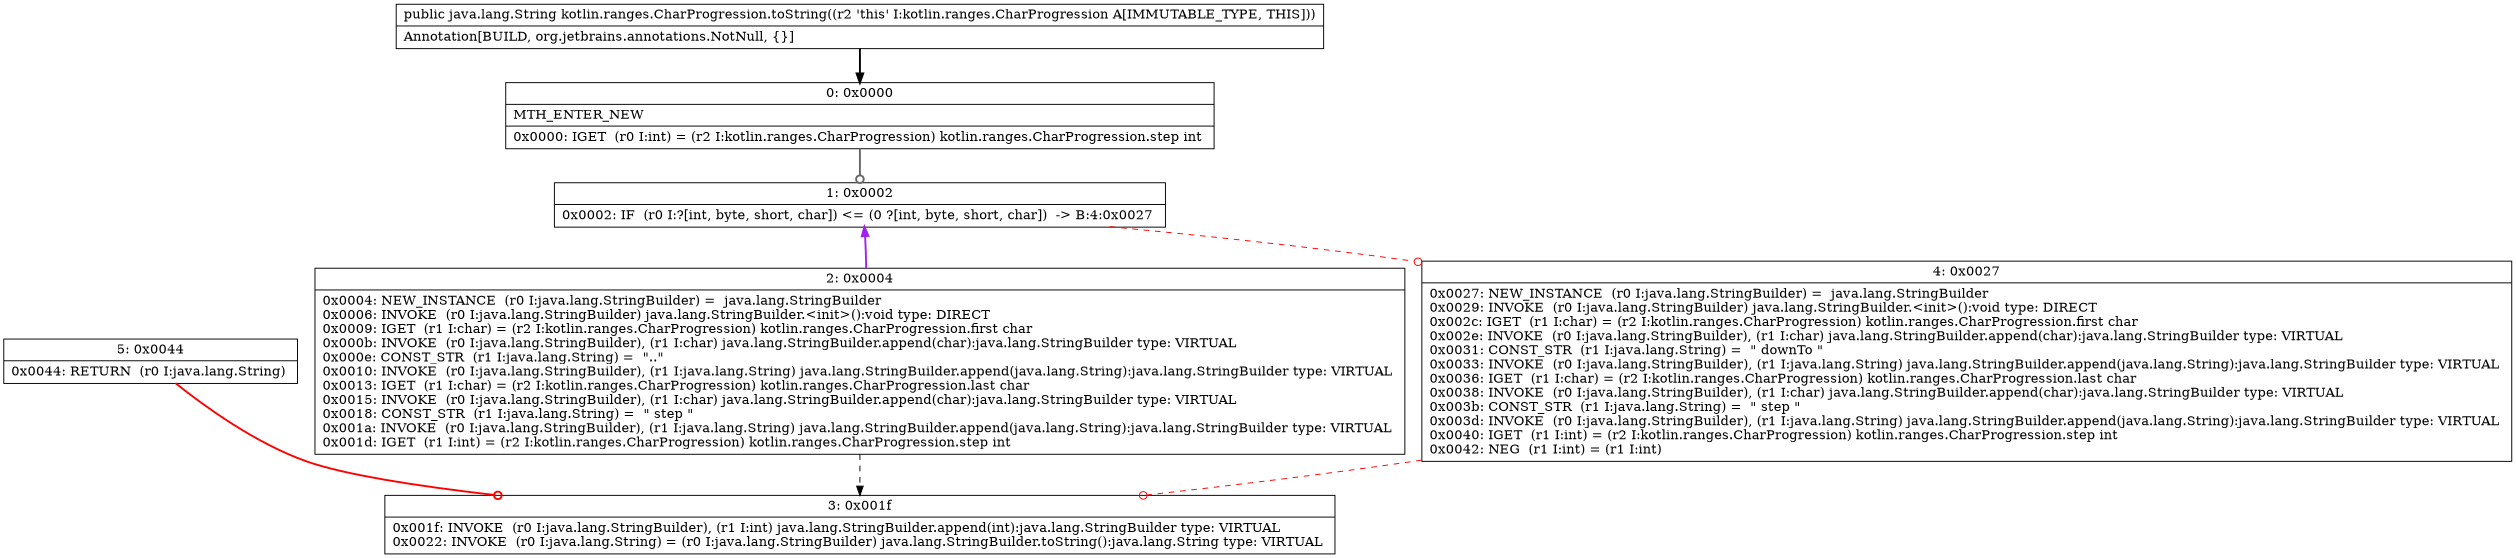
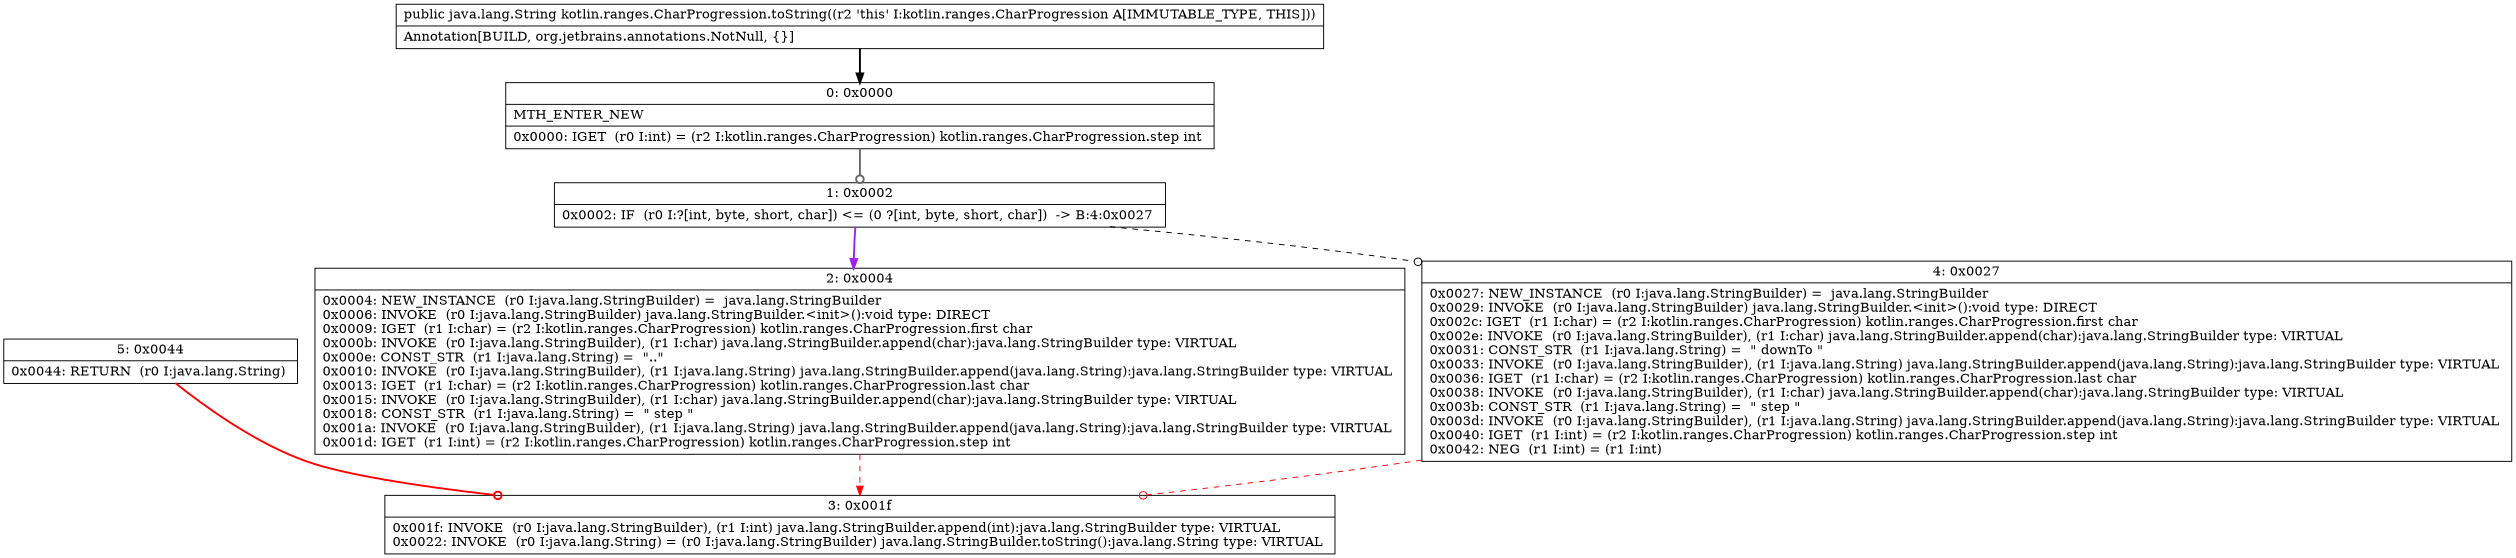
(1262, 242) -> (1262, 242)
(866, 252) -> (854, 243)
(860, 470) -> (860, 470)
